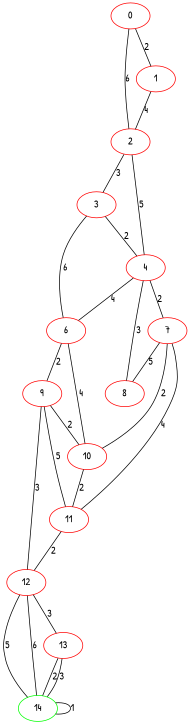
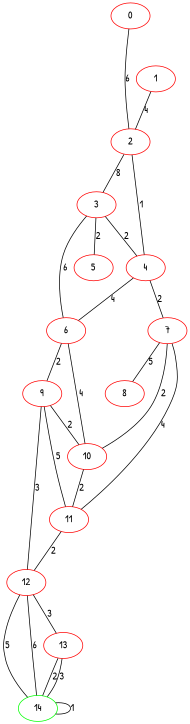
(143, 48) -> none
(119, 173) -> (119, 173)
(142, 205) -> (142, 205)
none -> (94, 268)
(134, 331) -> none
